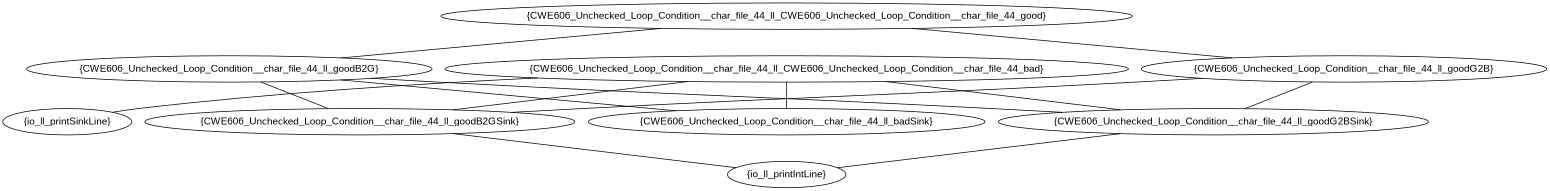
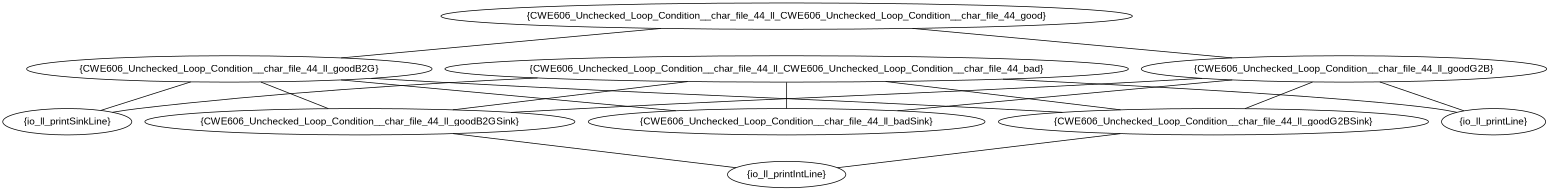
none -> (1065, 95)
none -> (146, 96)
none -> (1494, 122)
